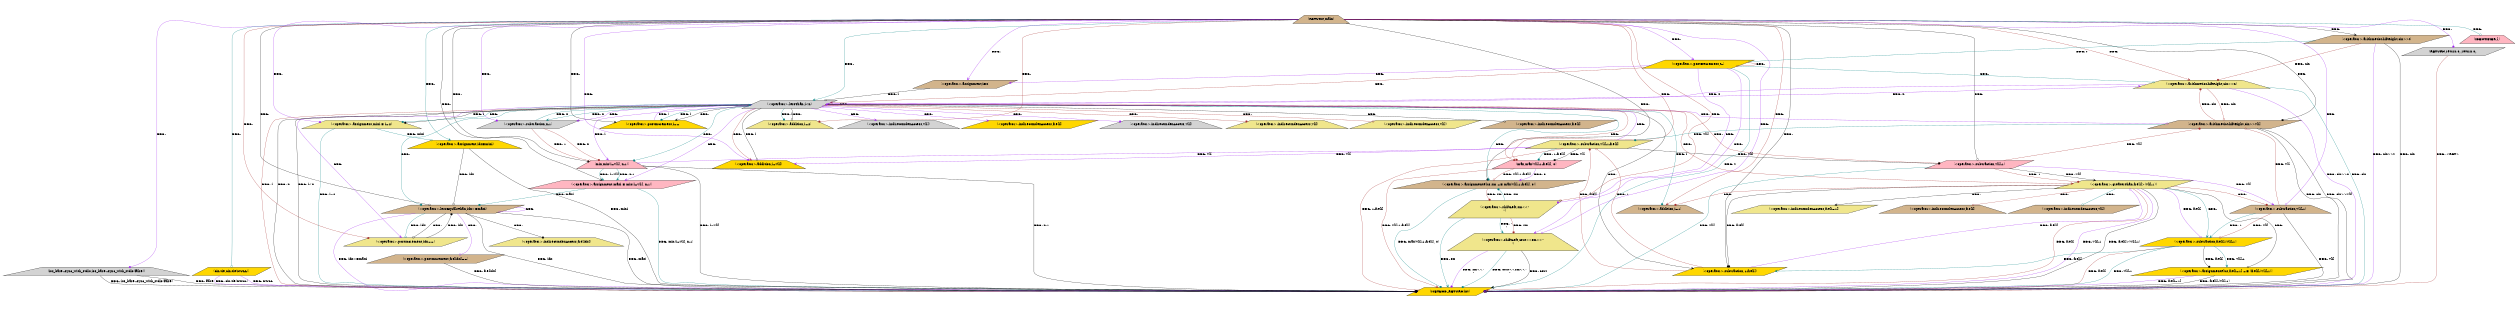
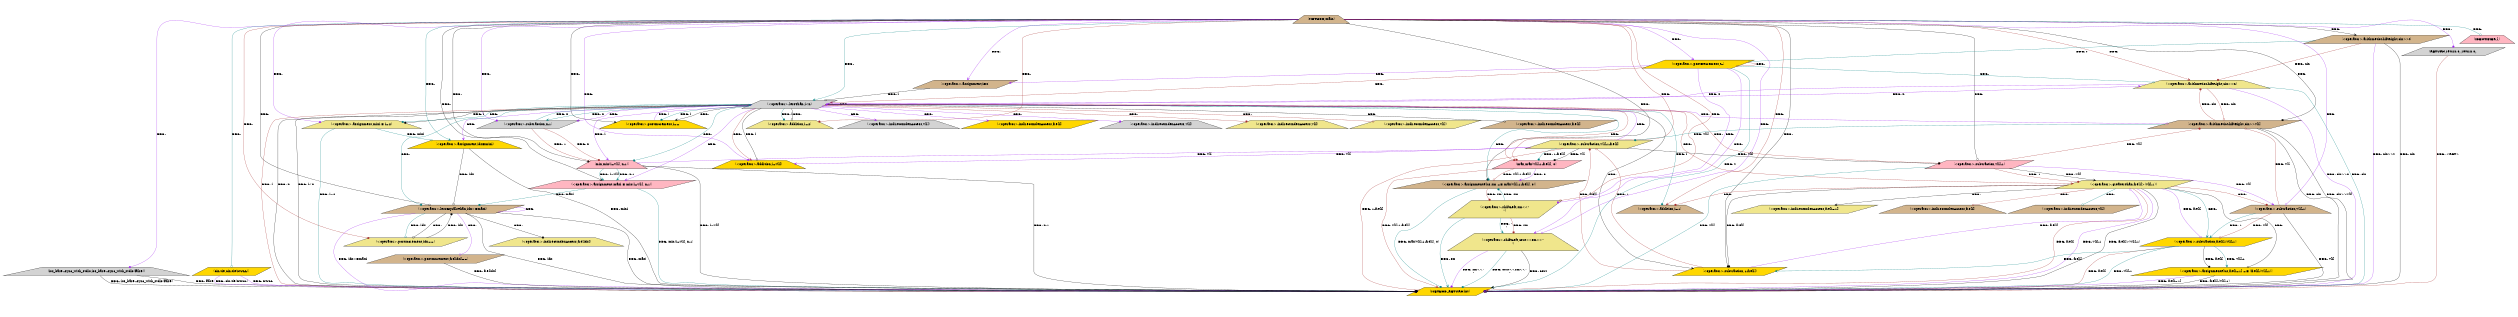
(1321, 19) -> (1321, 19)
(448, 117) -> (546, 113)
